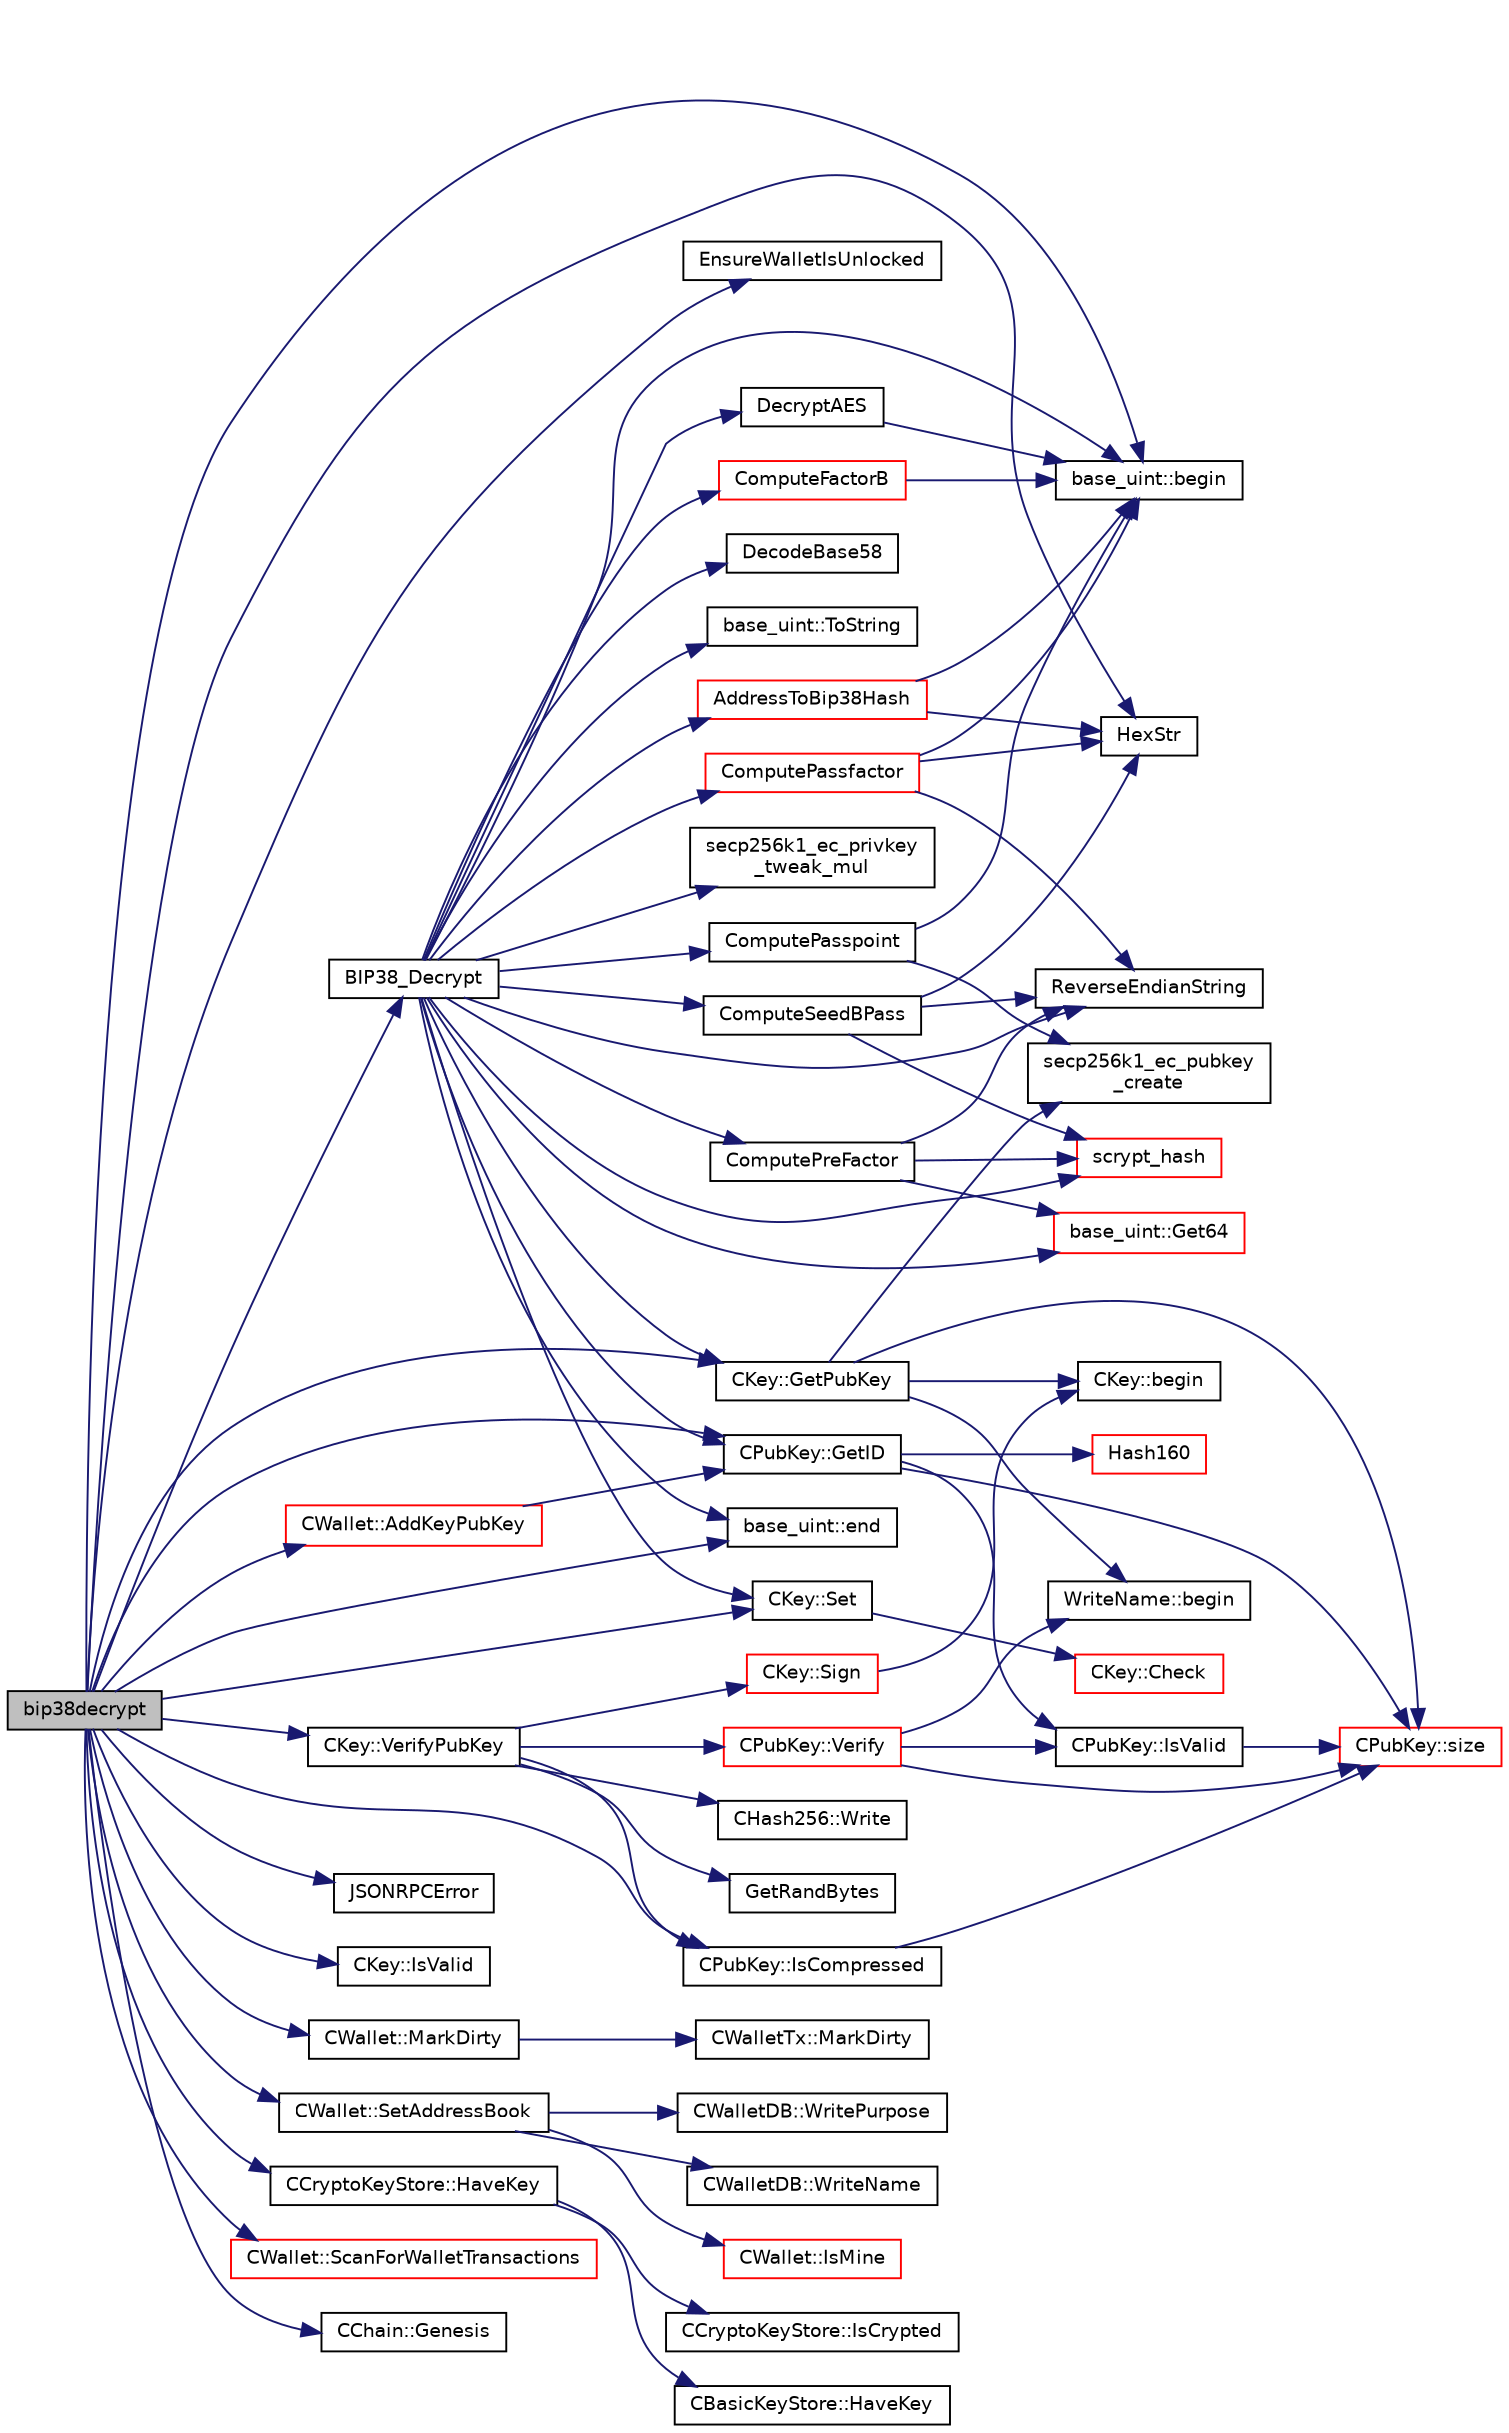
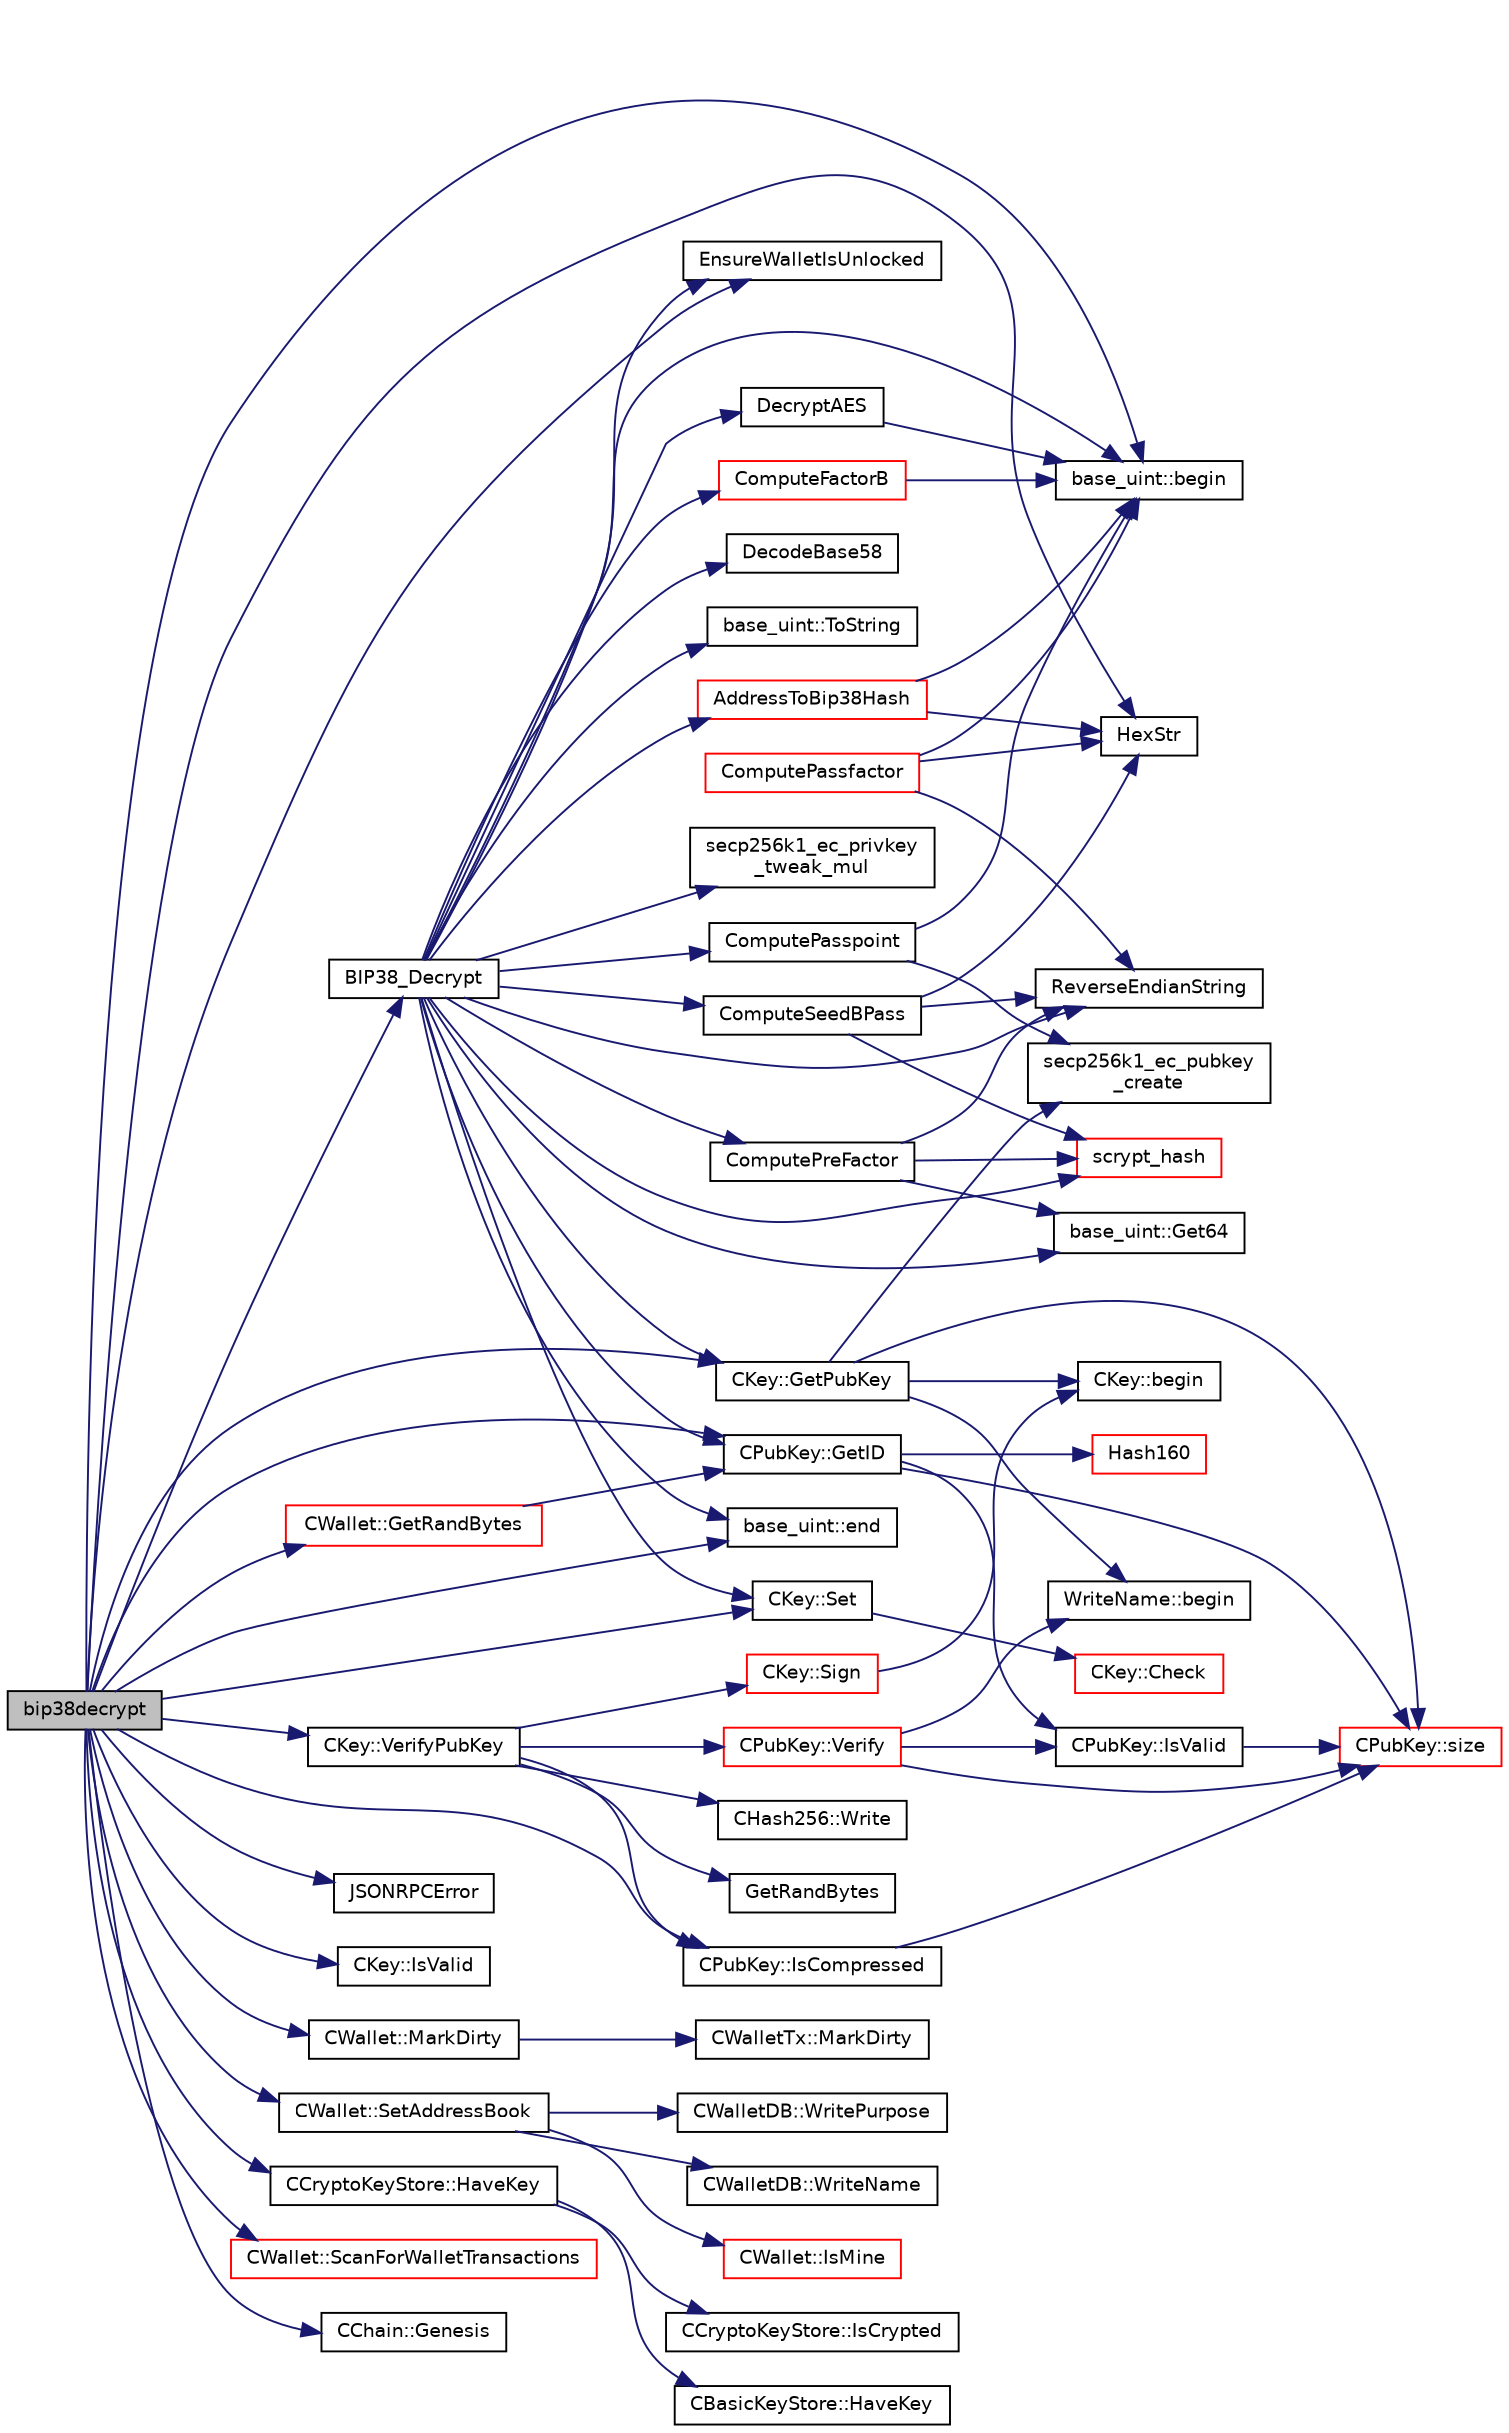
(562, 868) -> (583, 627)
(1149, 1233) -> (1149, 1233)
(414, 1526) -> (414, 1526)
